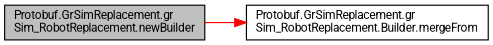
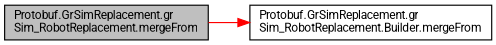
(105, 23) -> (106, 23)
